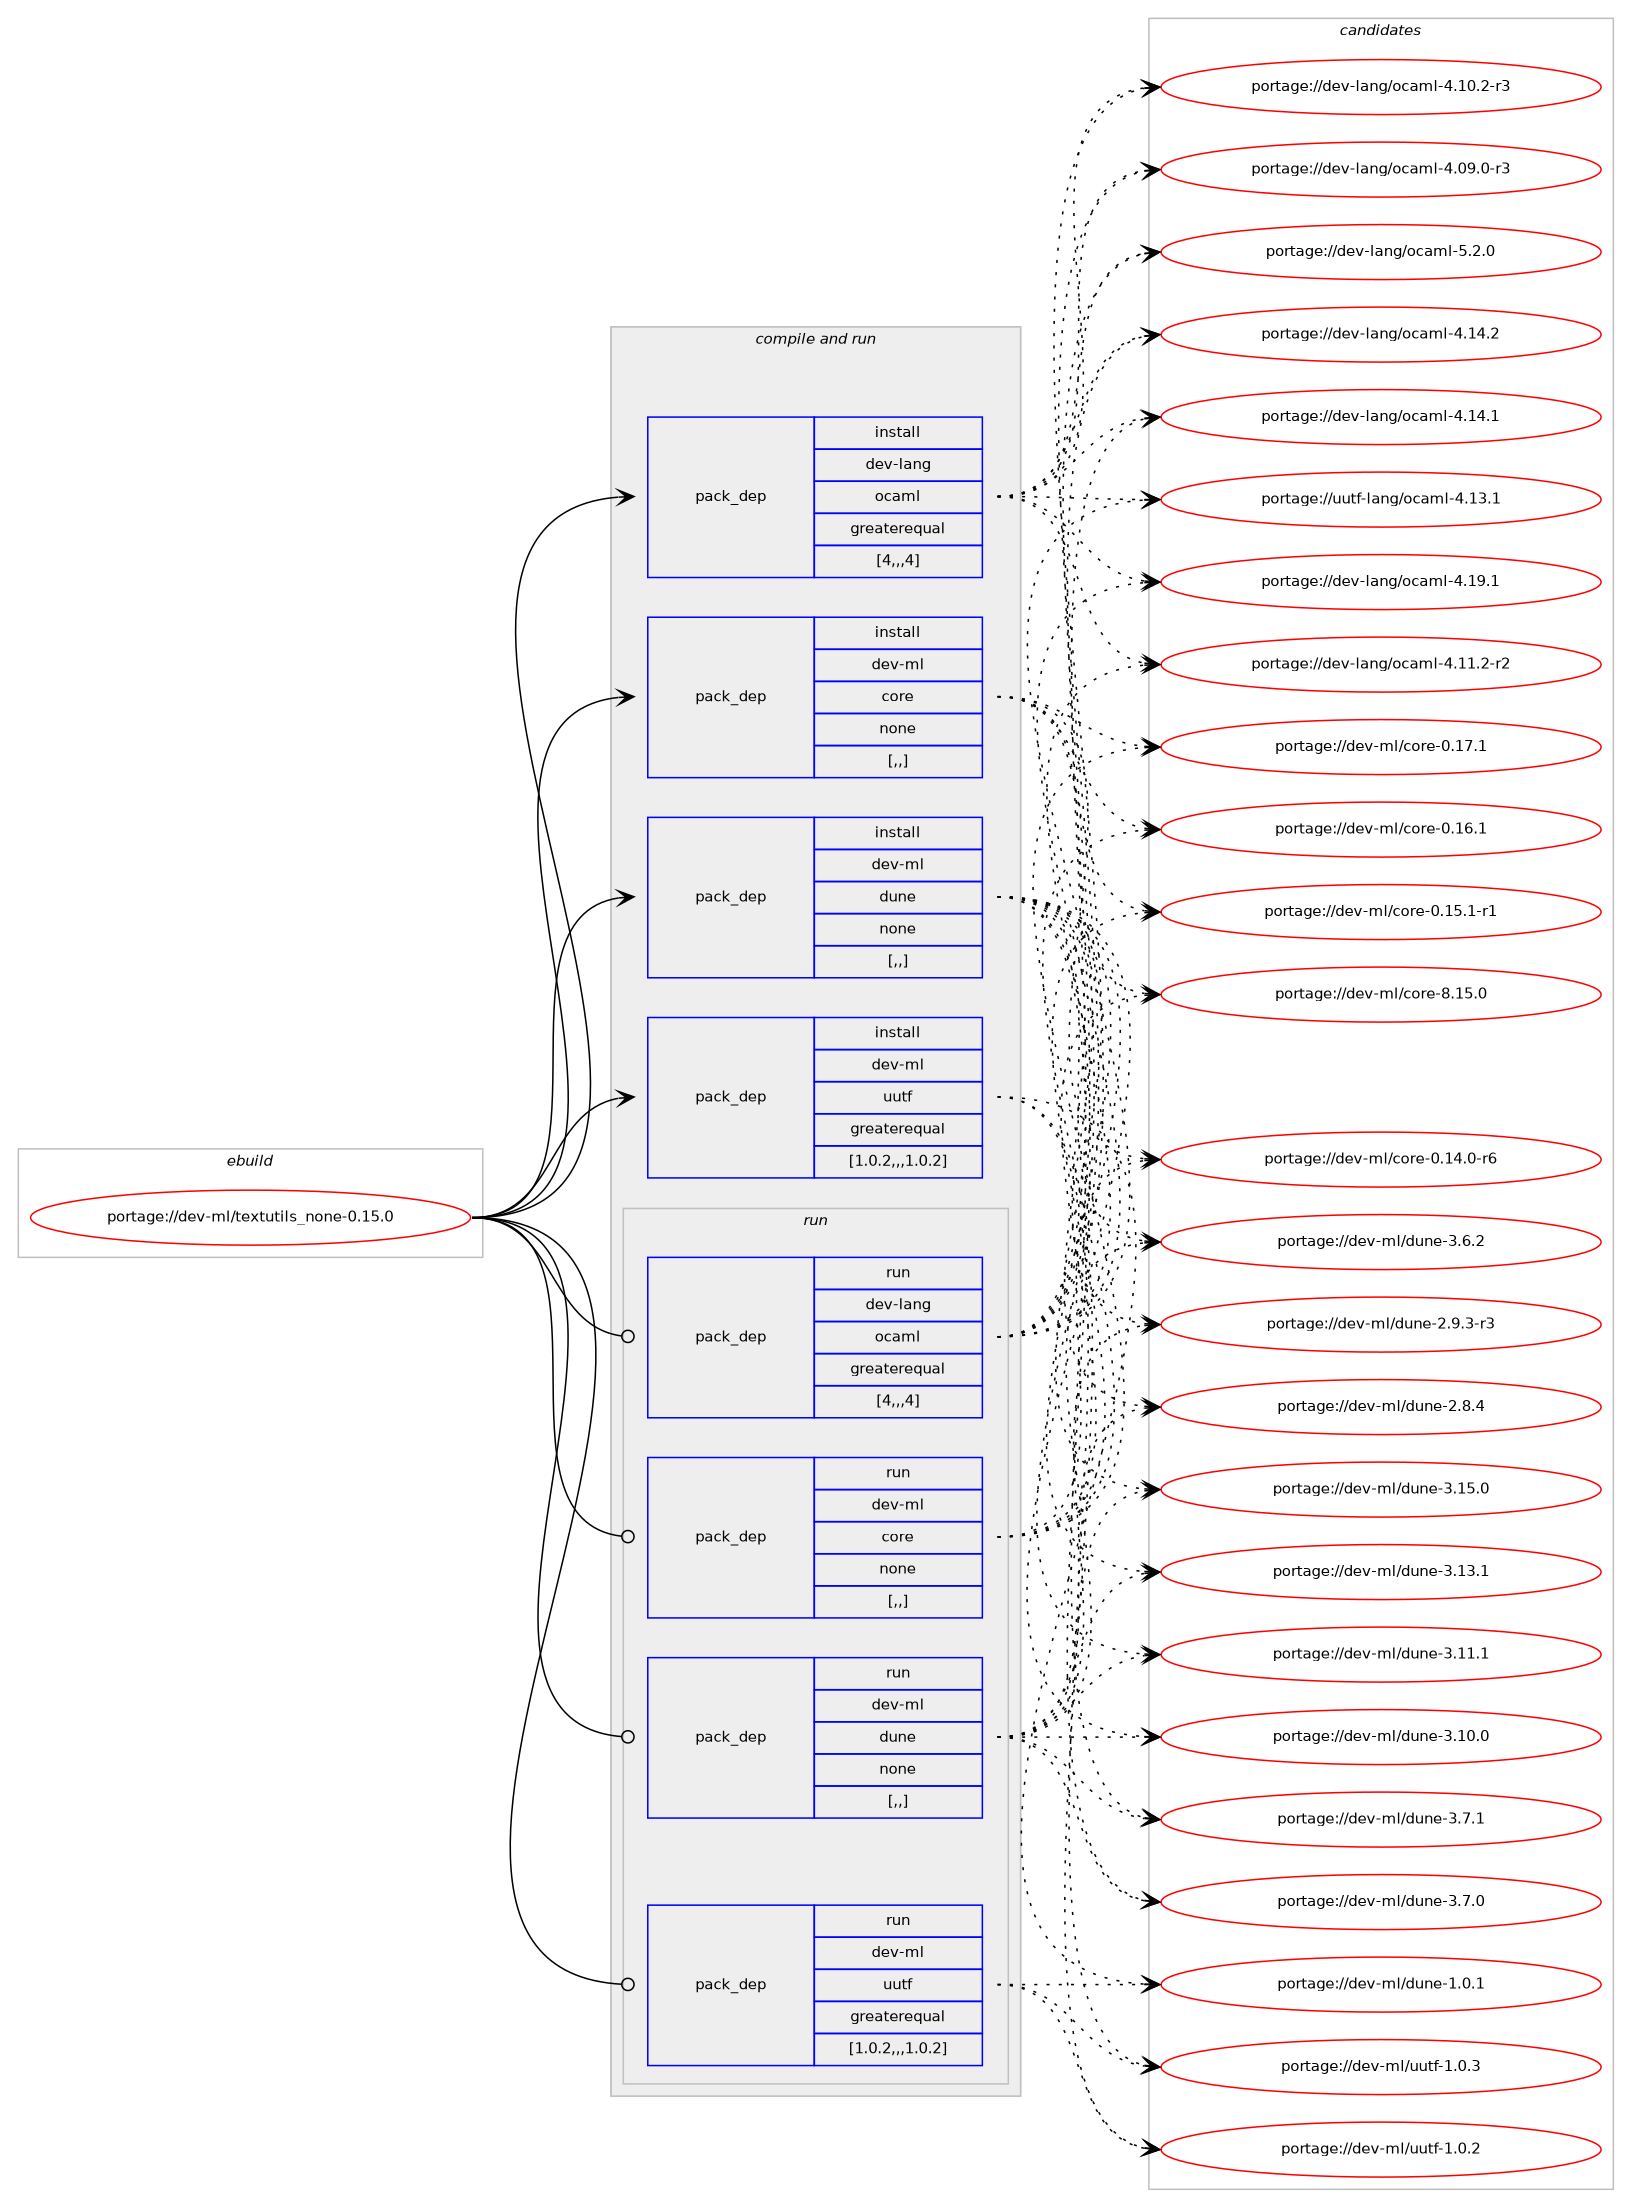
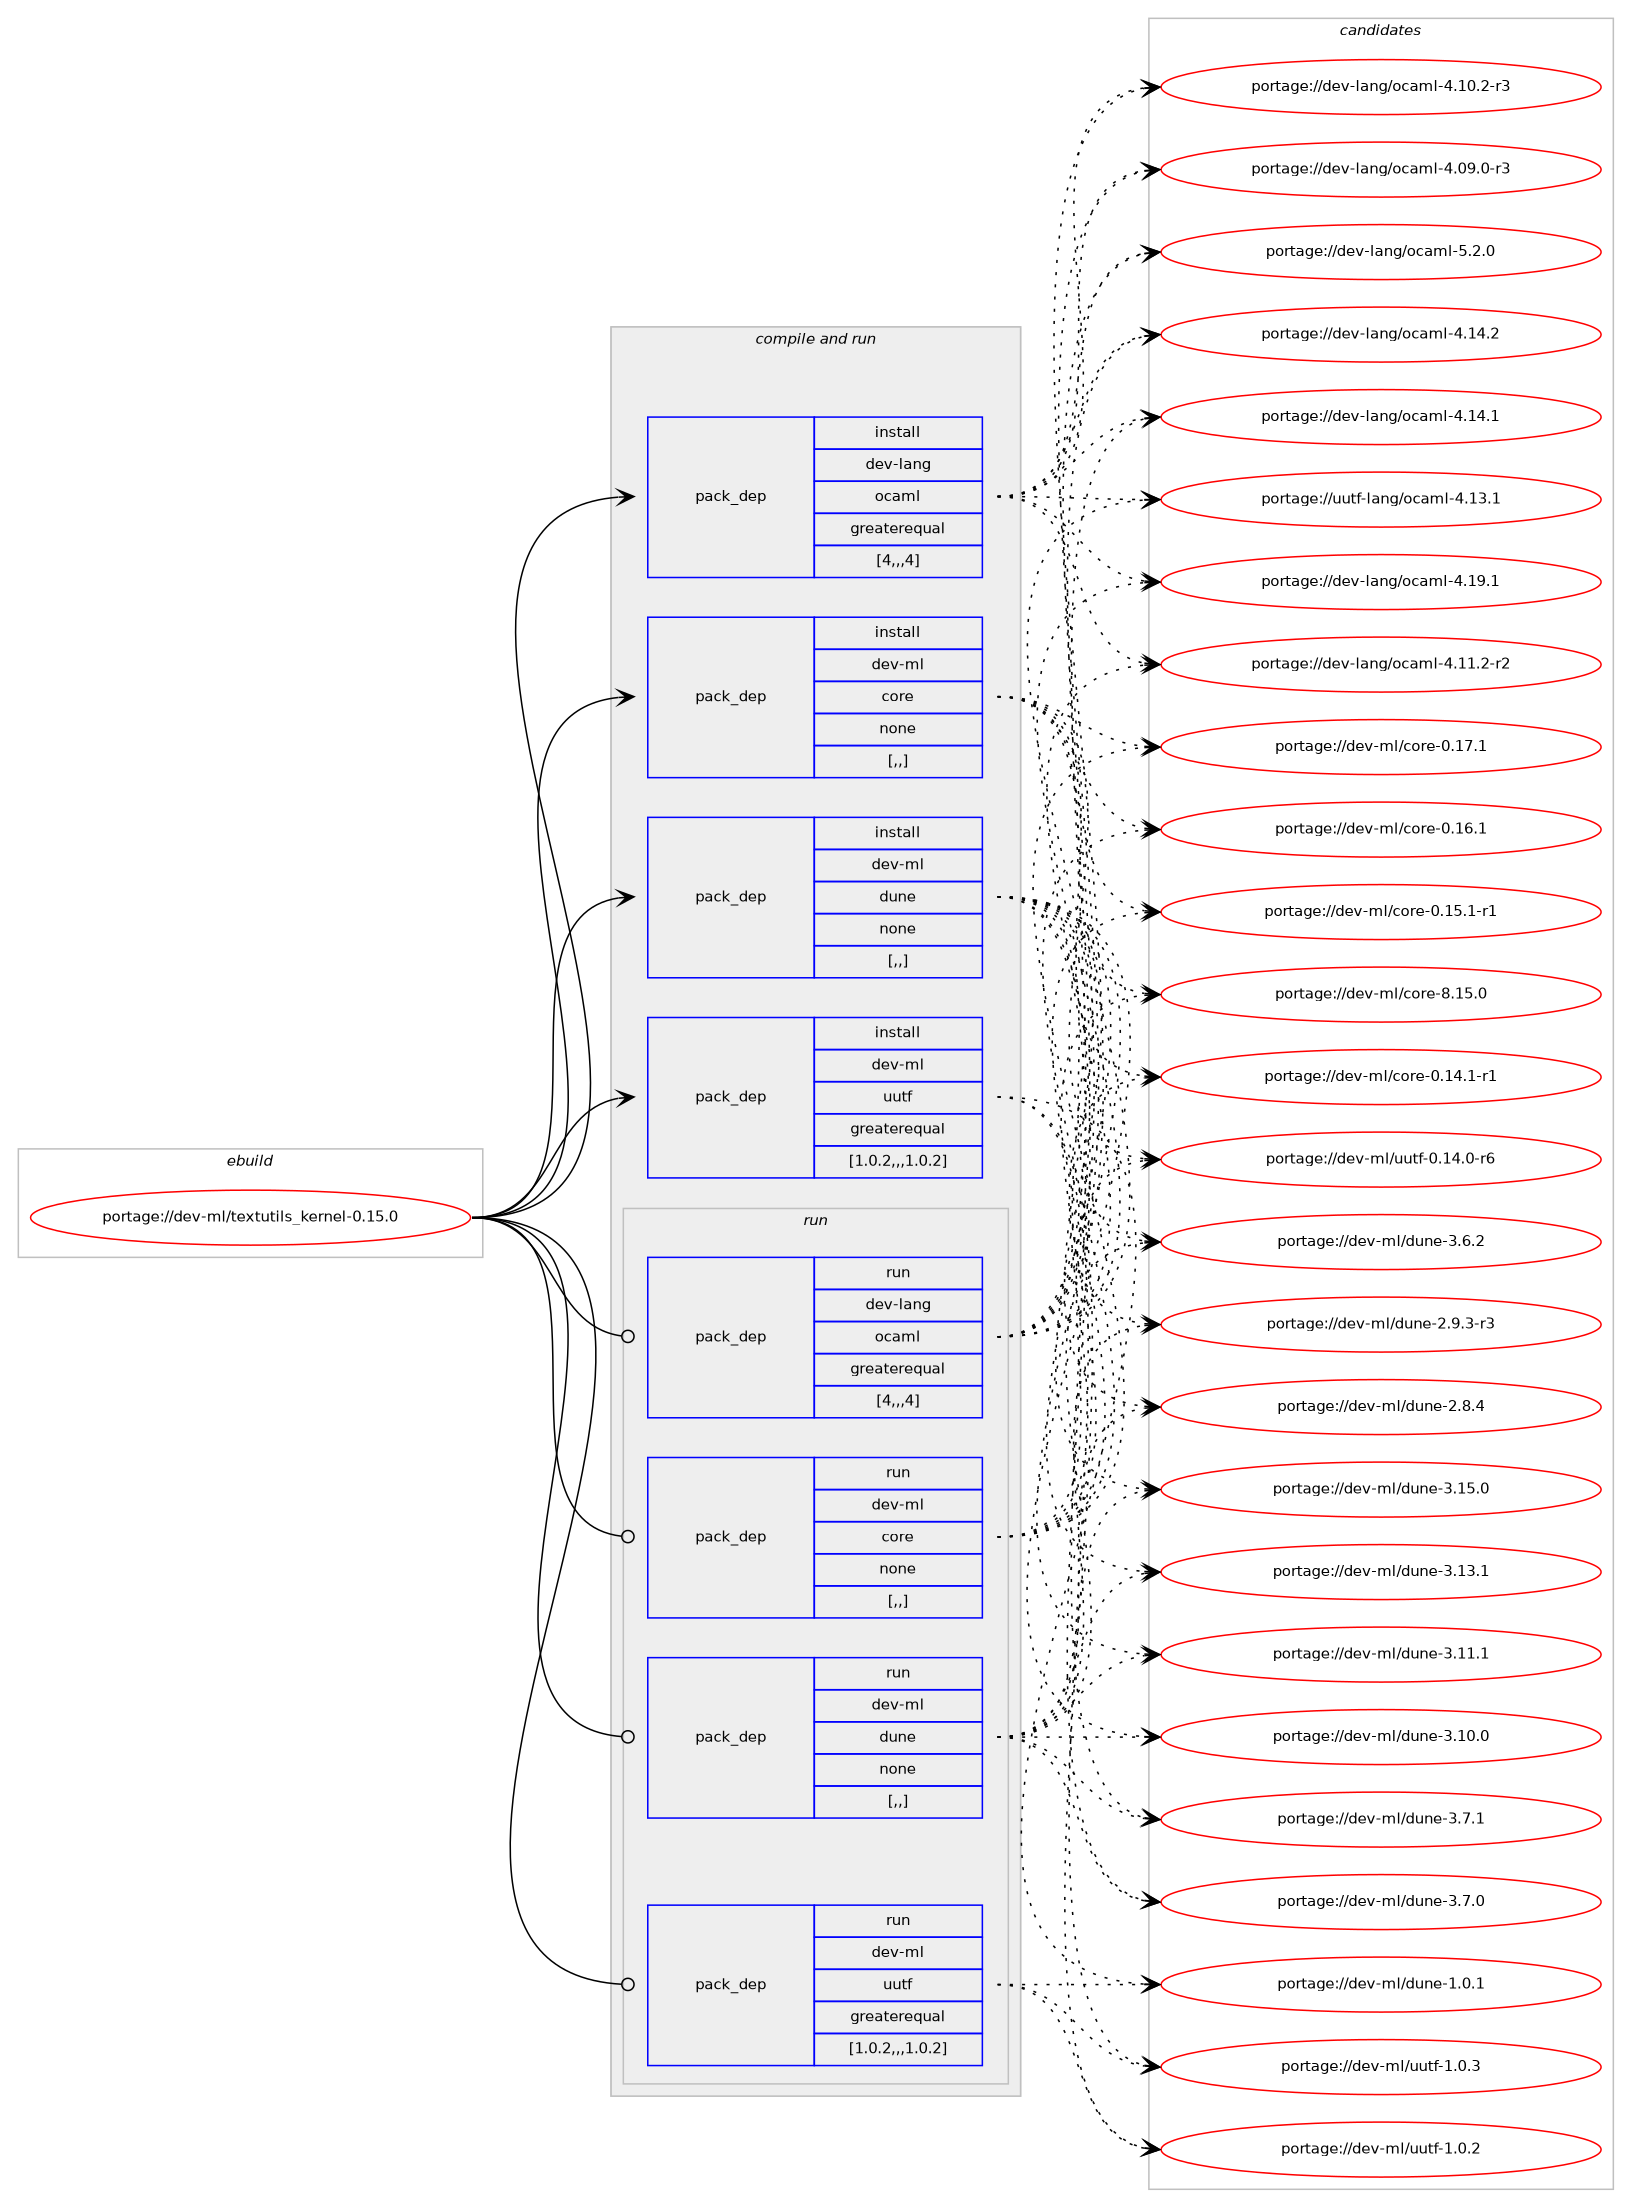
none -> (1381, 1077)
(1381, 1160) -> (1381, 1160)
(251, 1218) -> (251, 1218)
